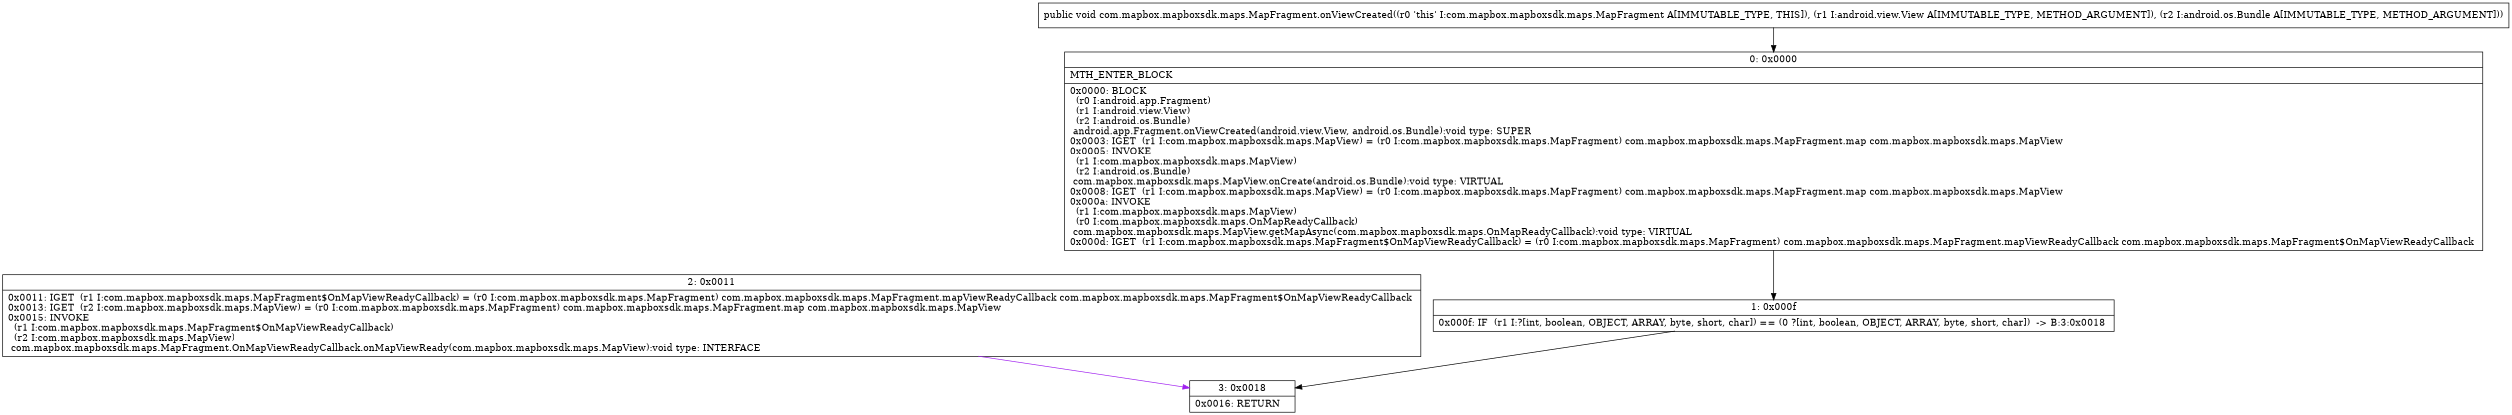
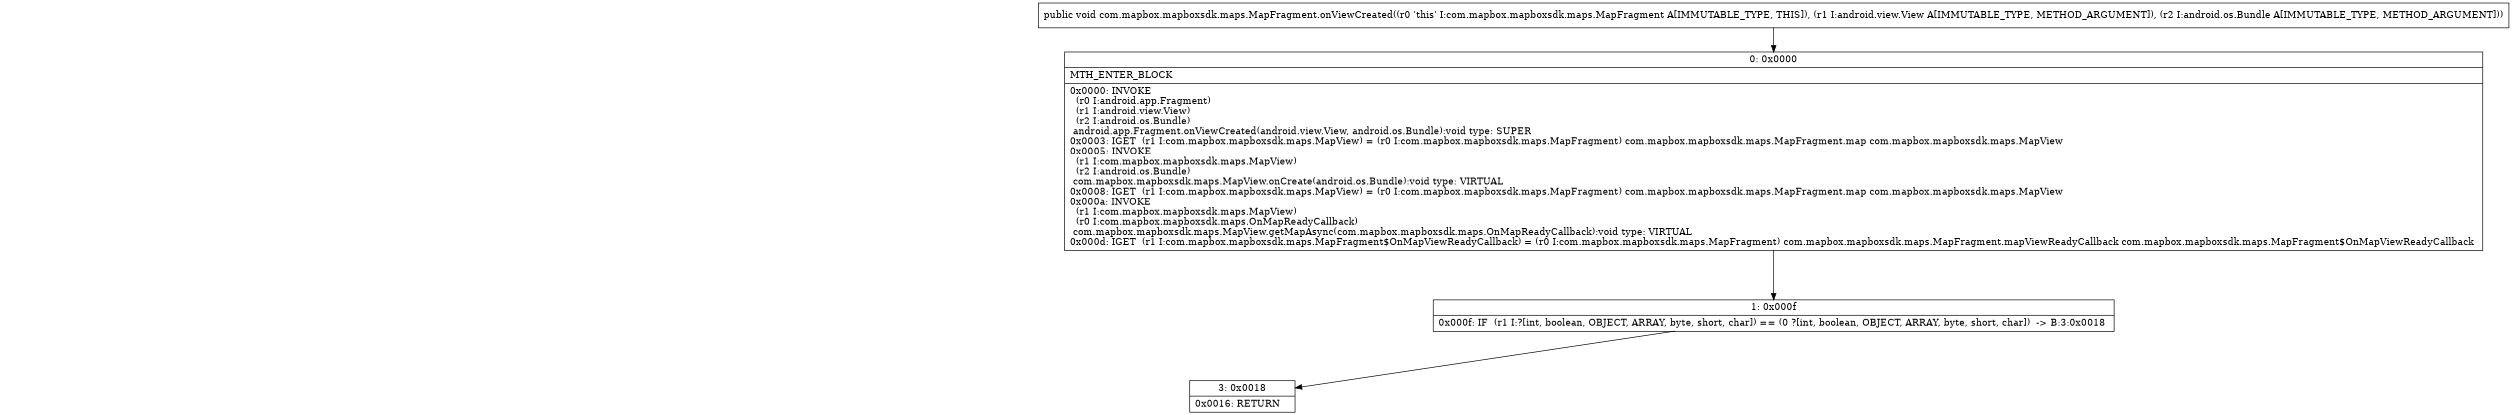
(1112, 91) -> (1114, 91)
(712, 316) -> none
